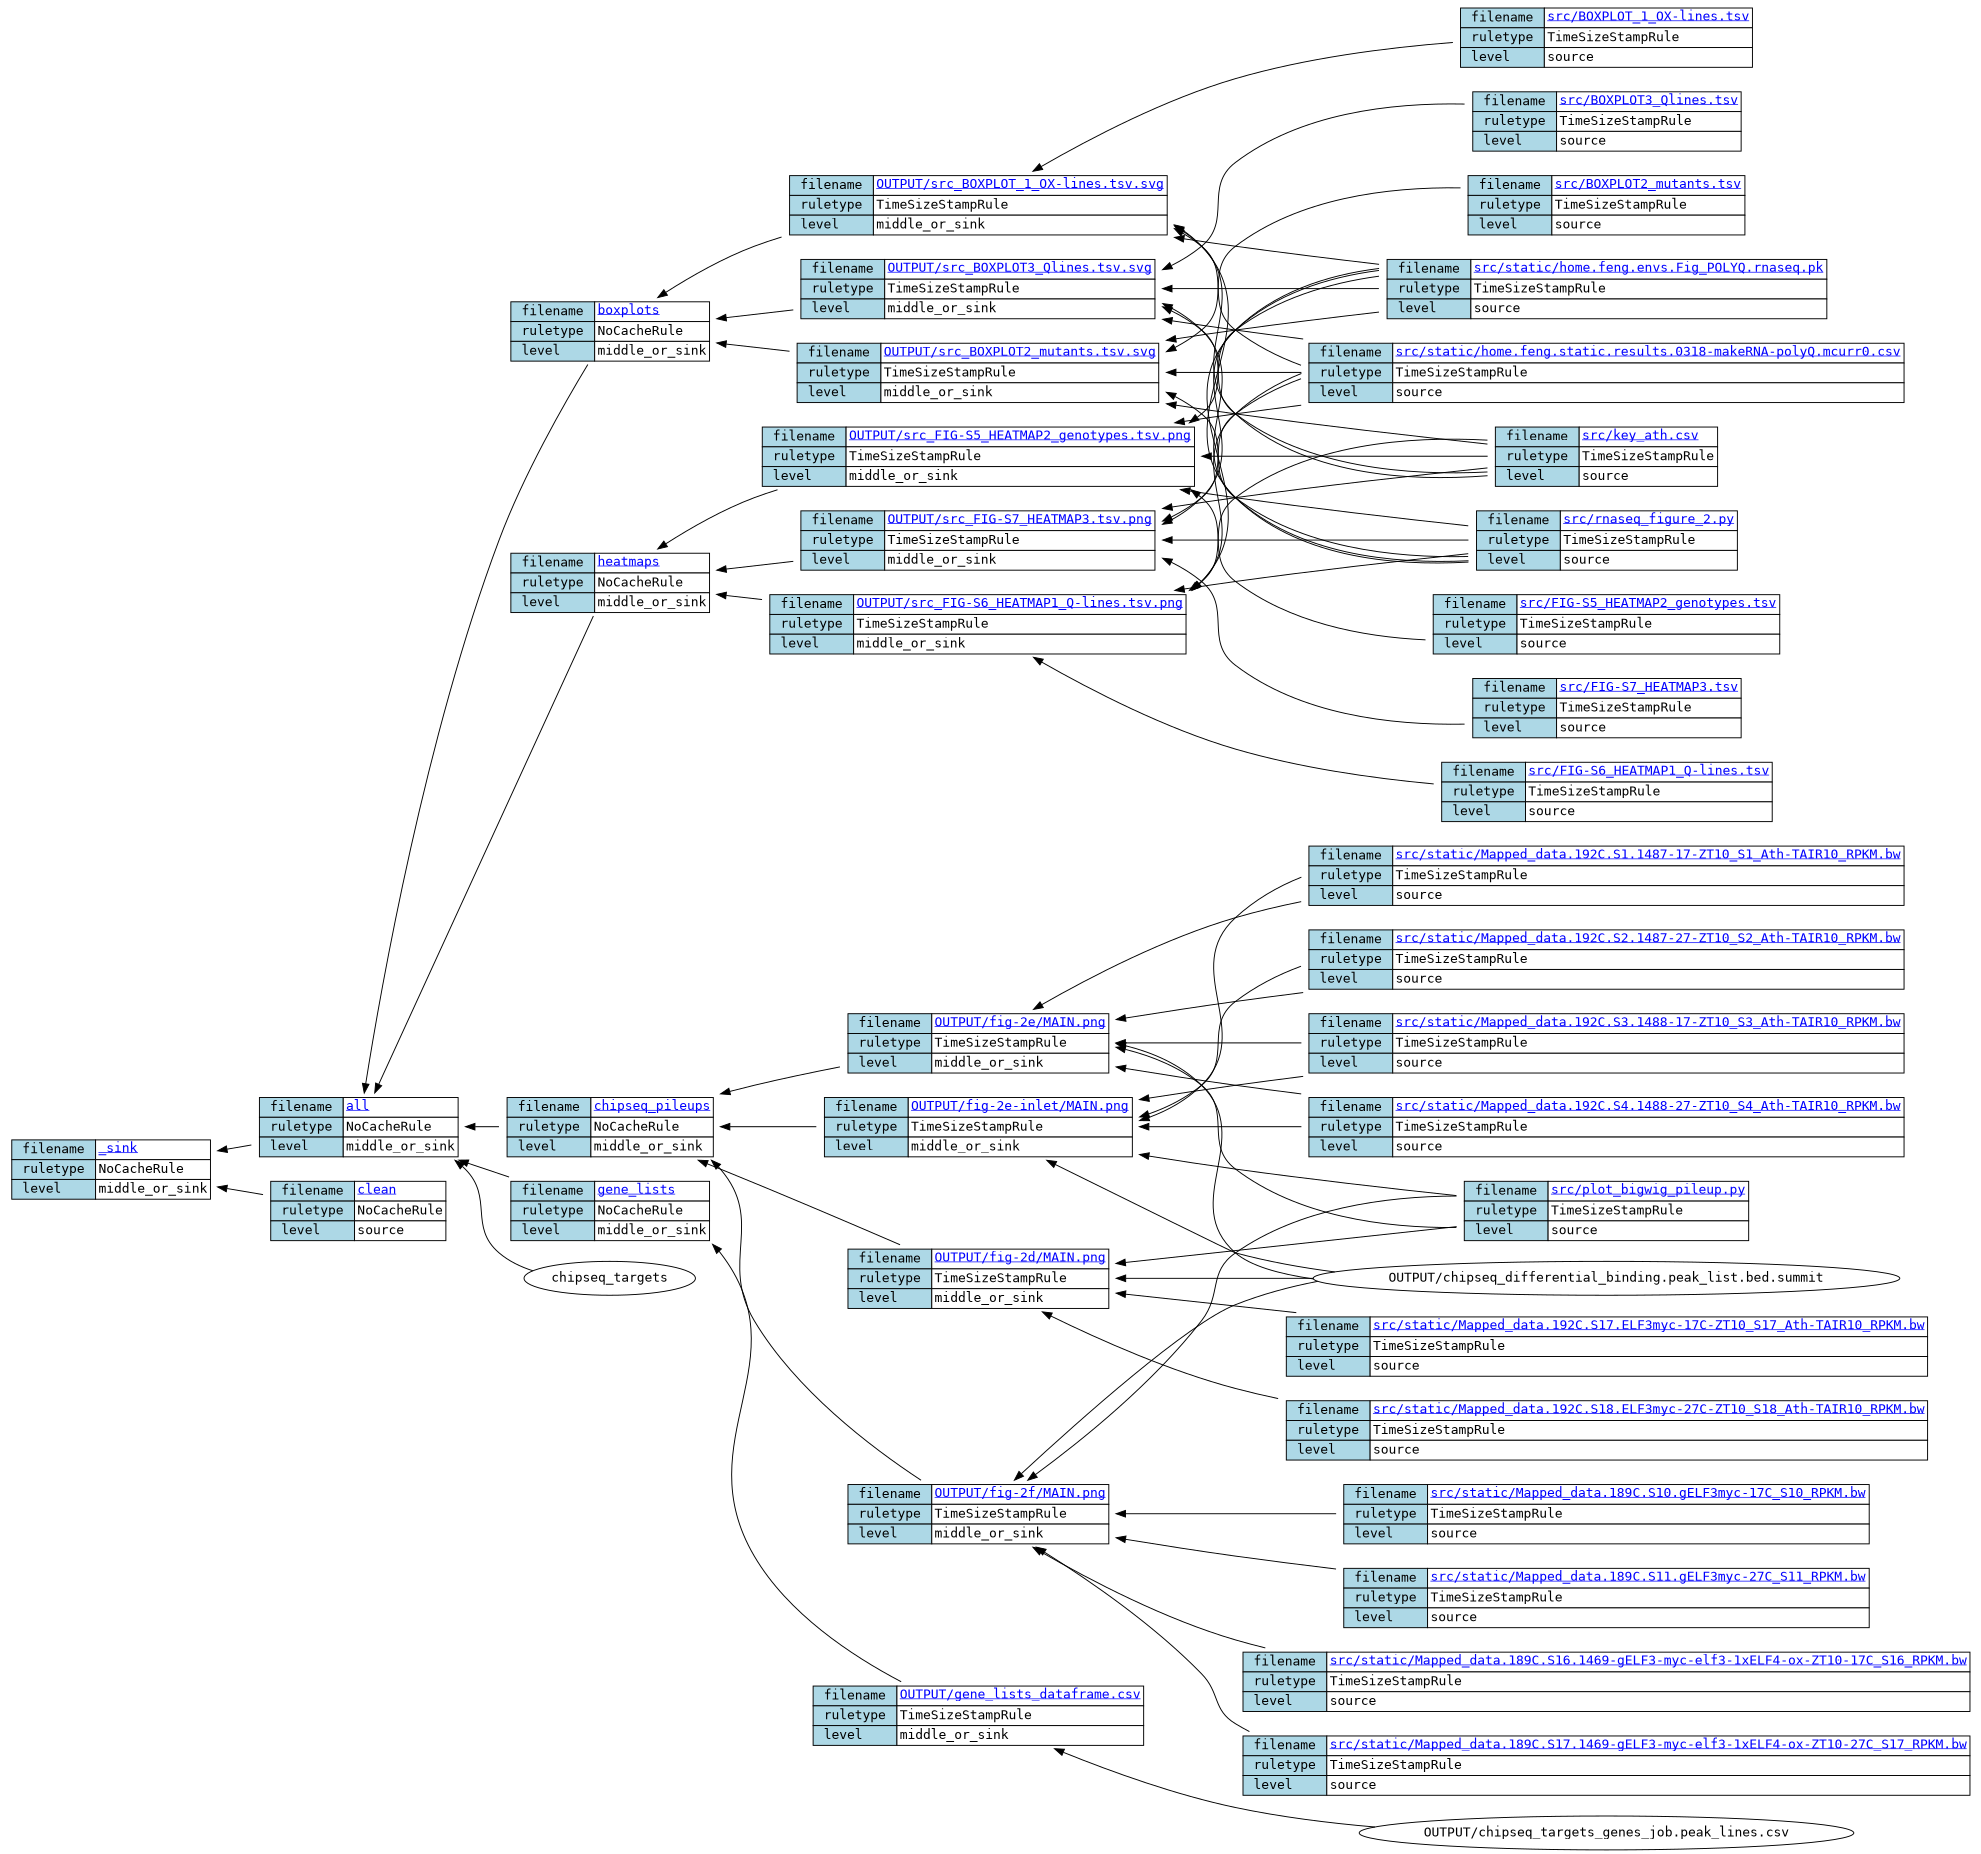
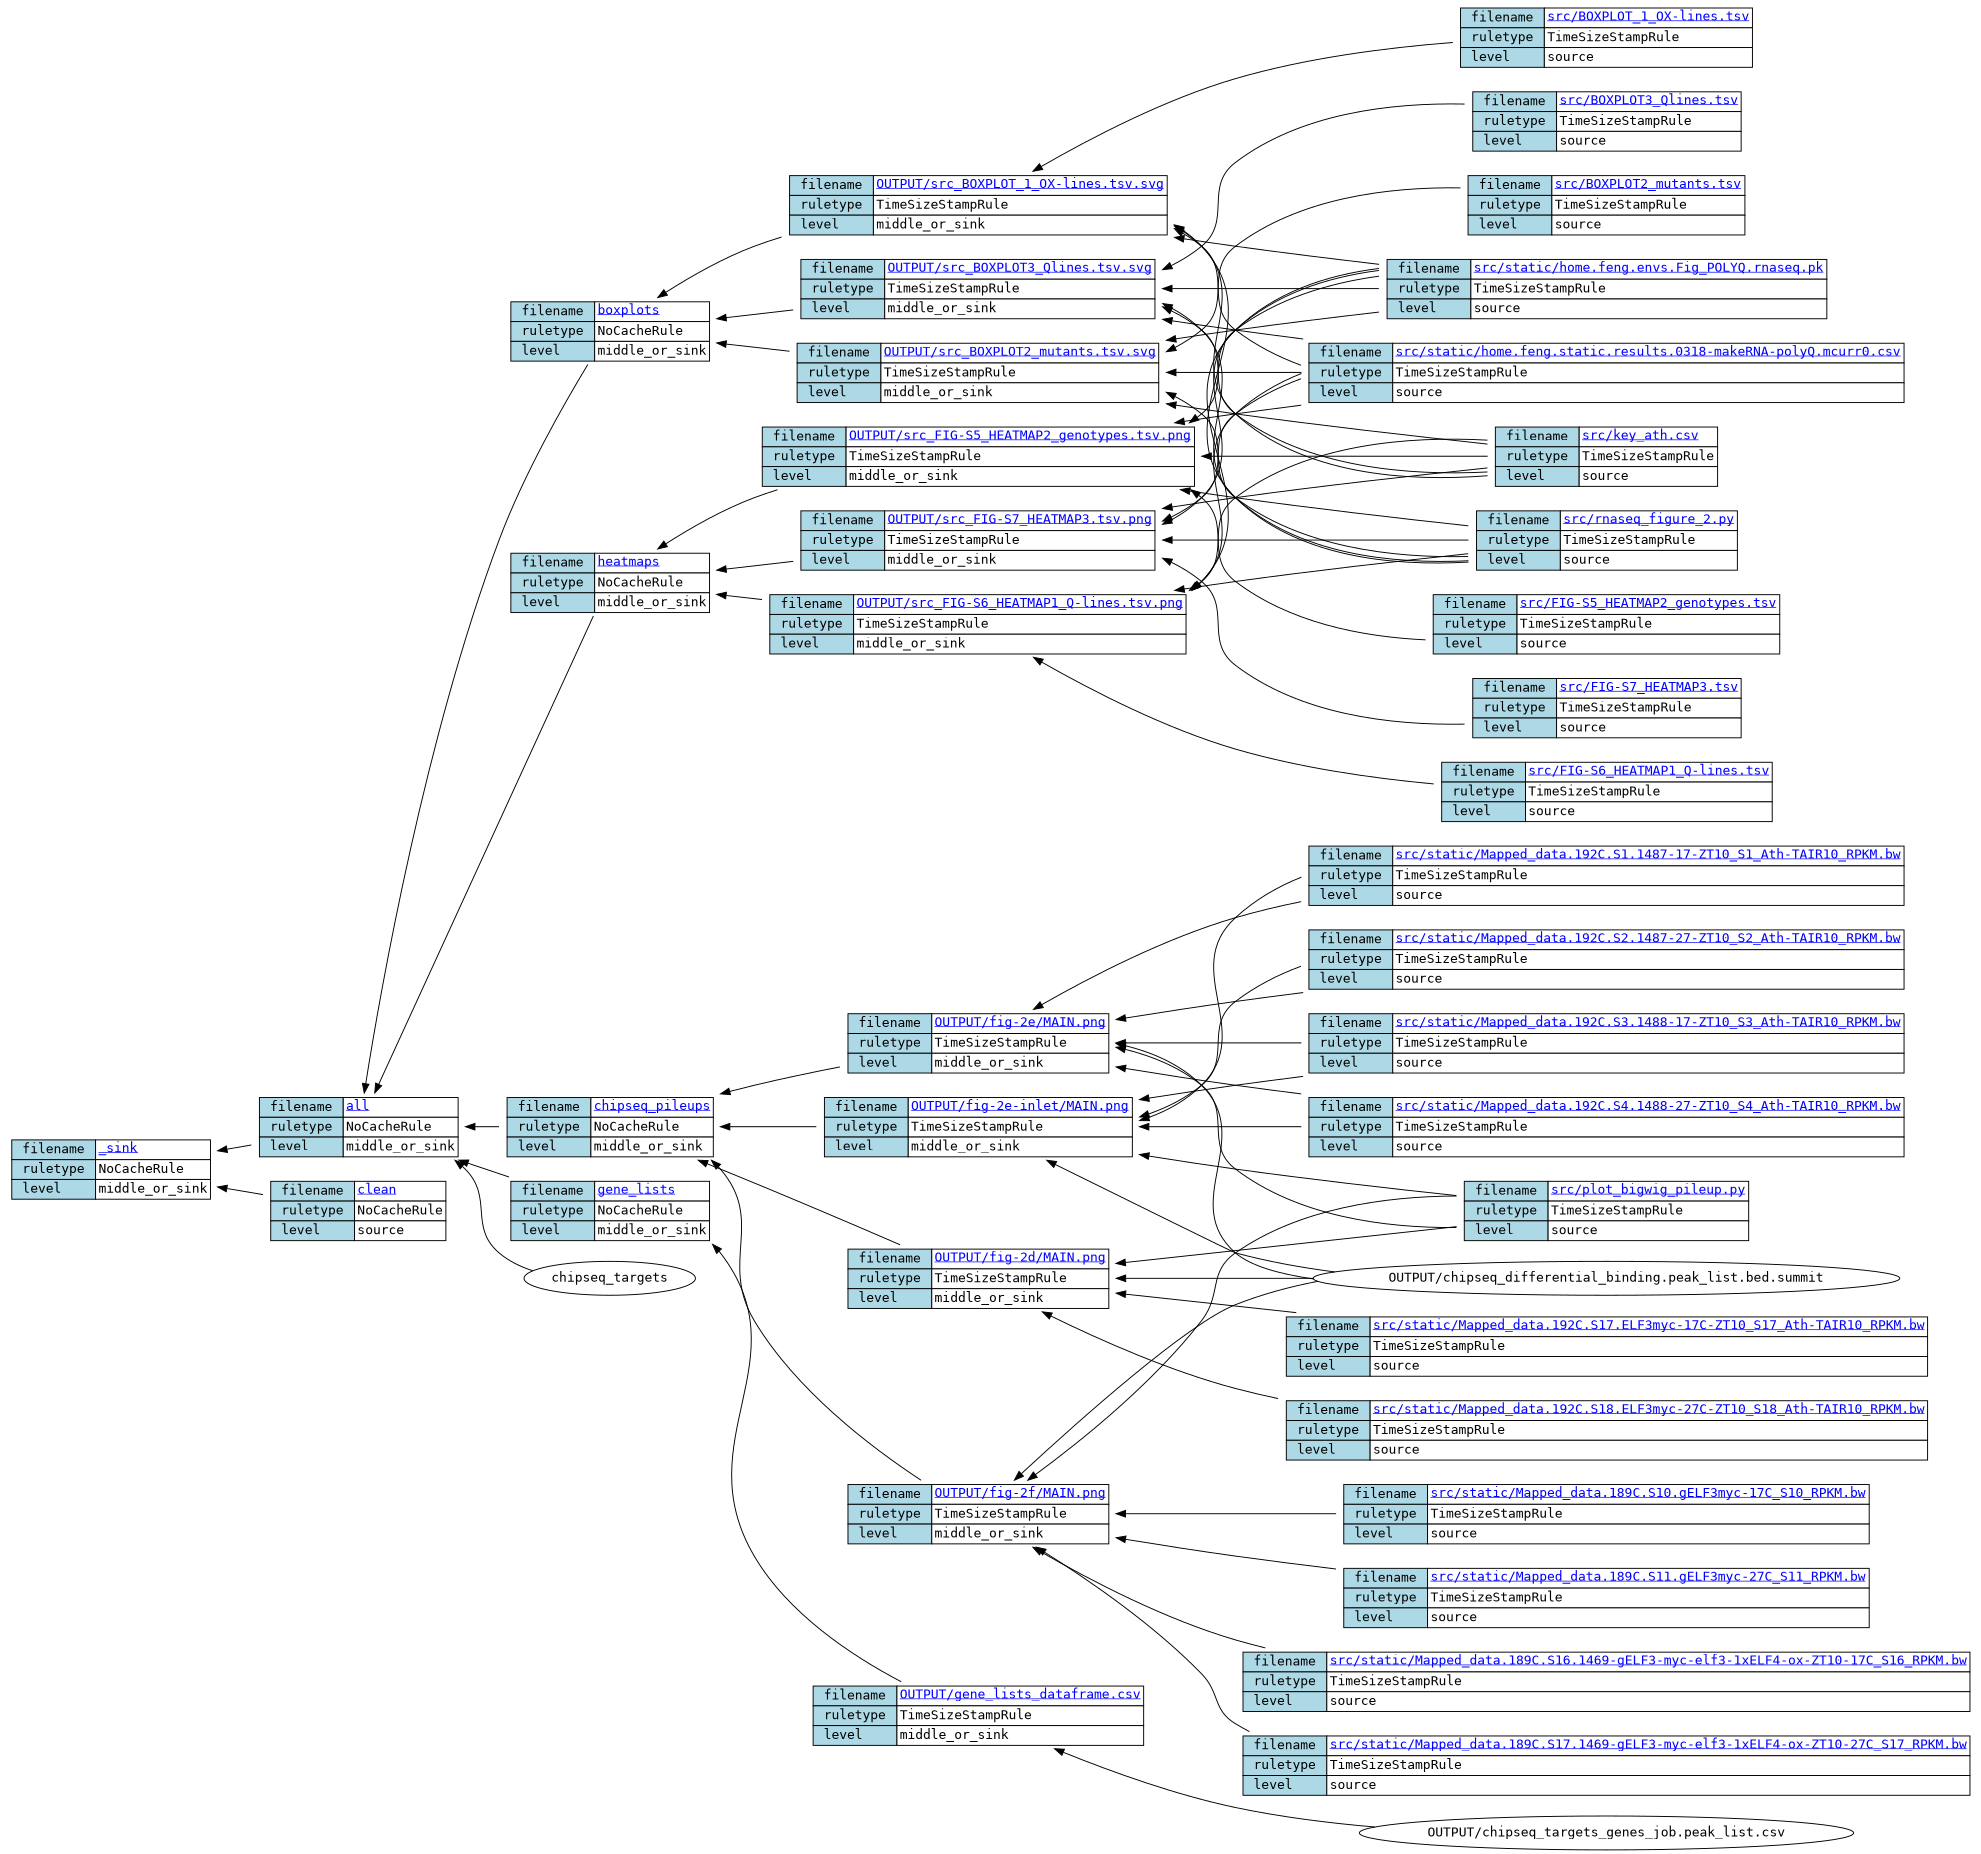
(1606, 1833) -> (1606, 1833)
